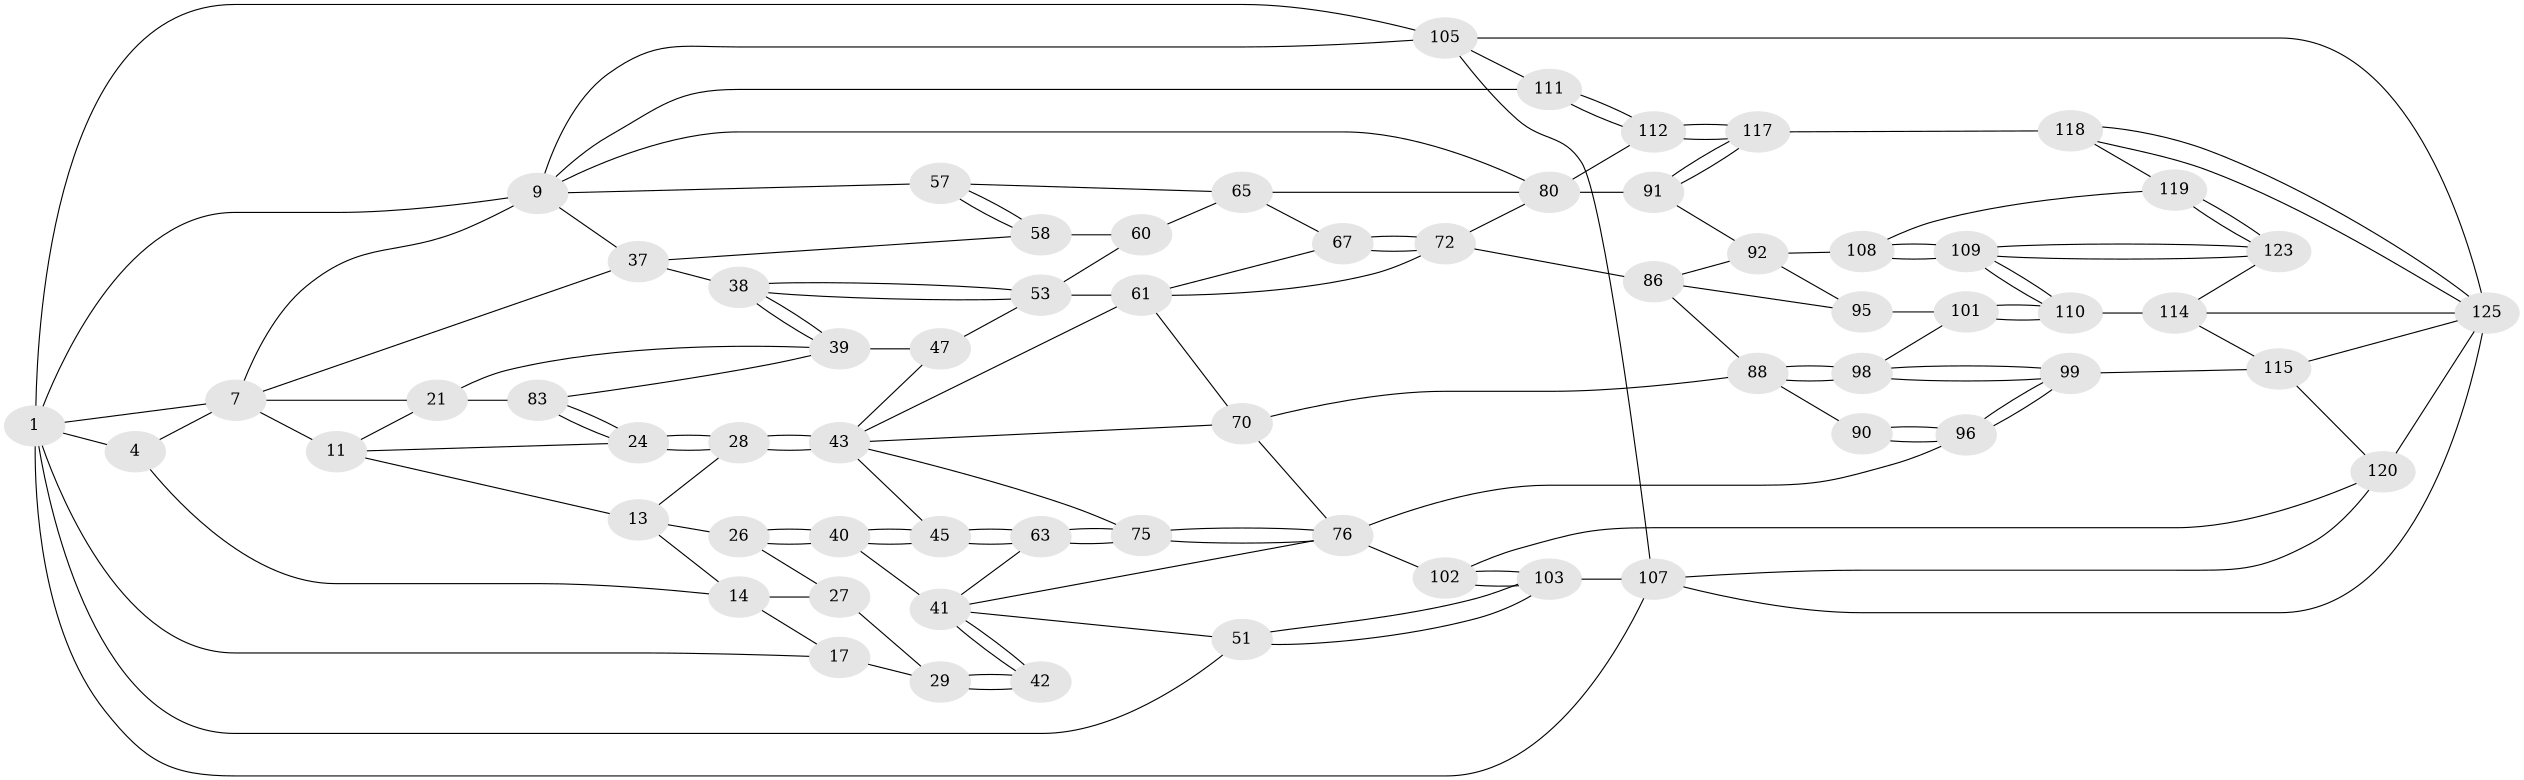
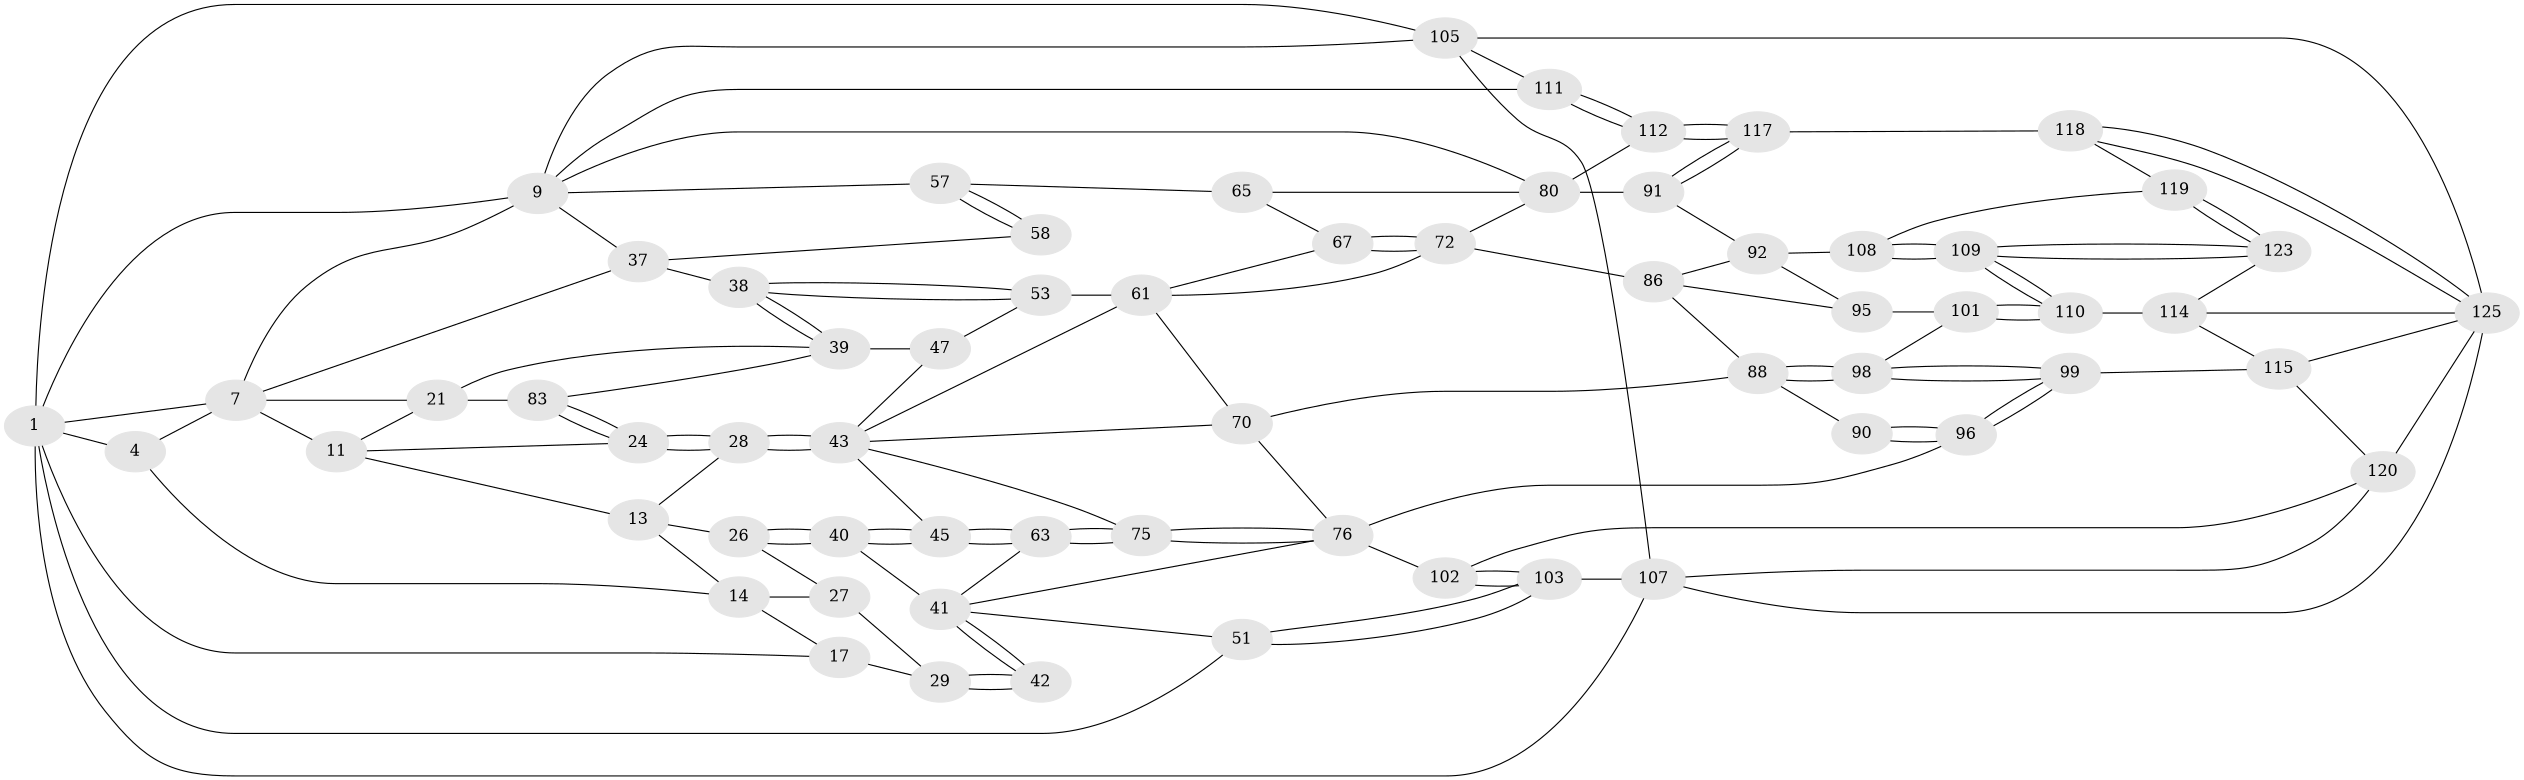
(1142, 235) -> none
